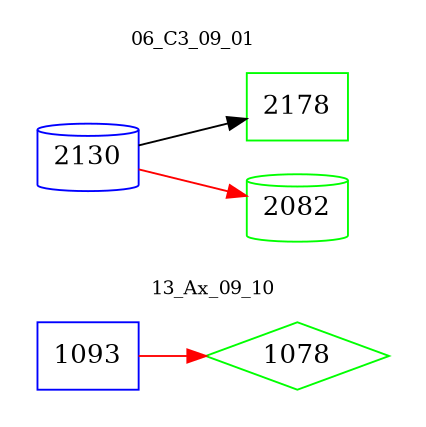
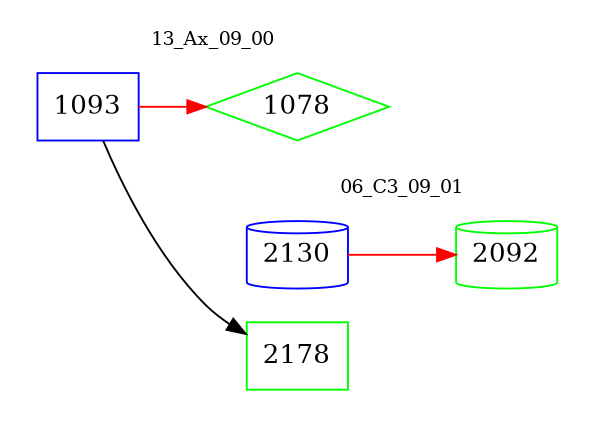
(183, 134) -> (155, 241)
(297, 208) -> (507, 255)
(213, 289) -> (213, 40)
